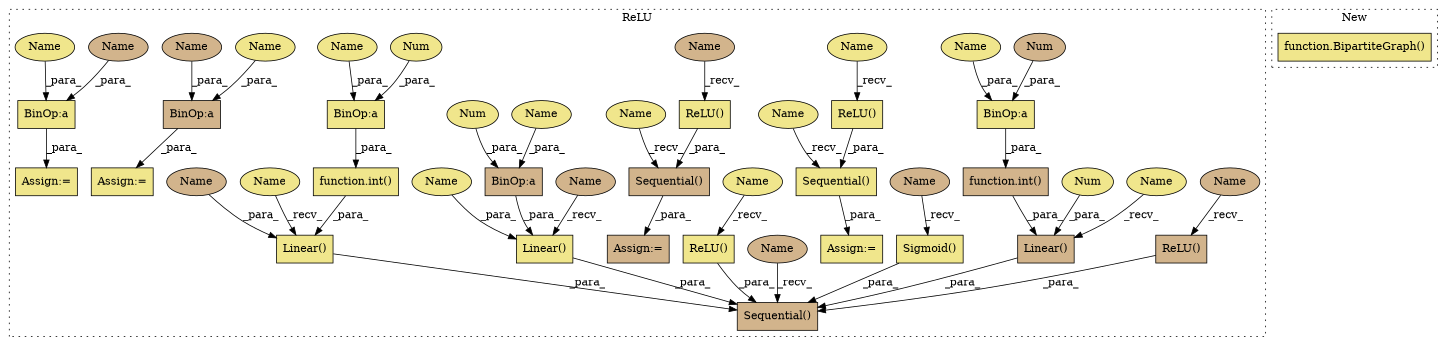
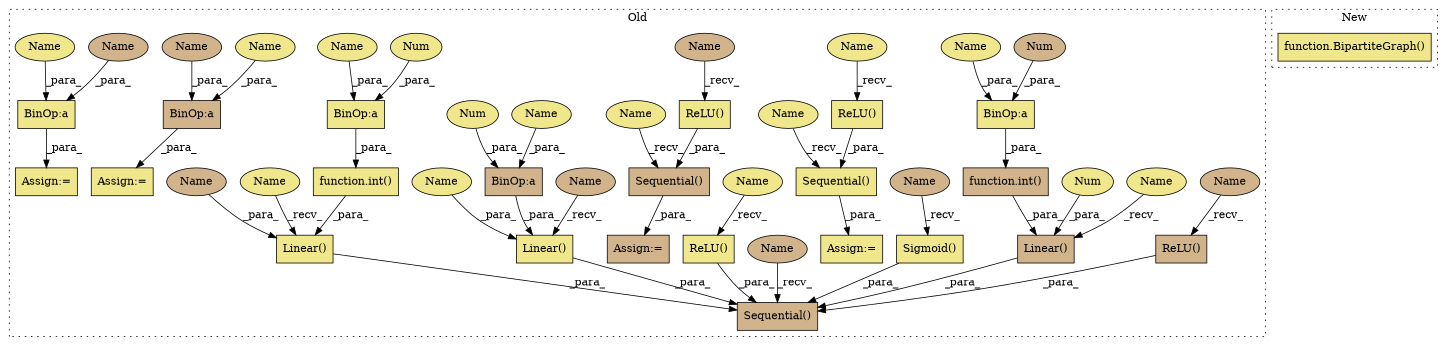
(637, 18) -> (637, 18)
